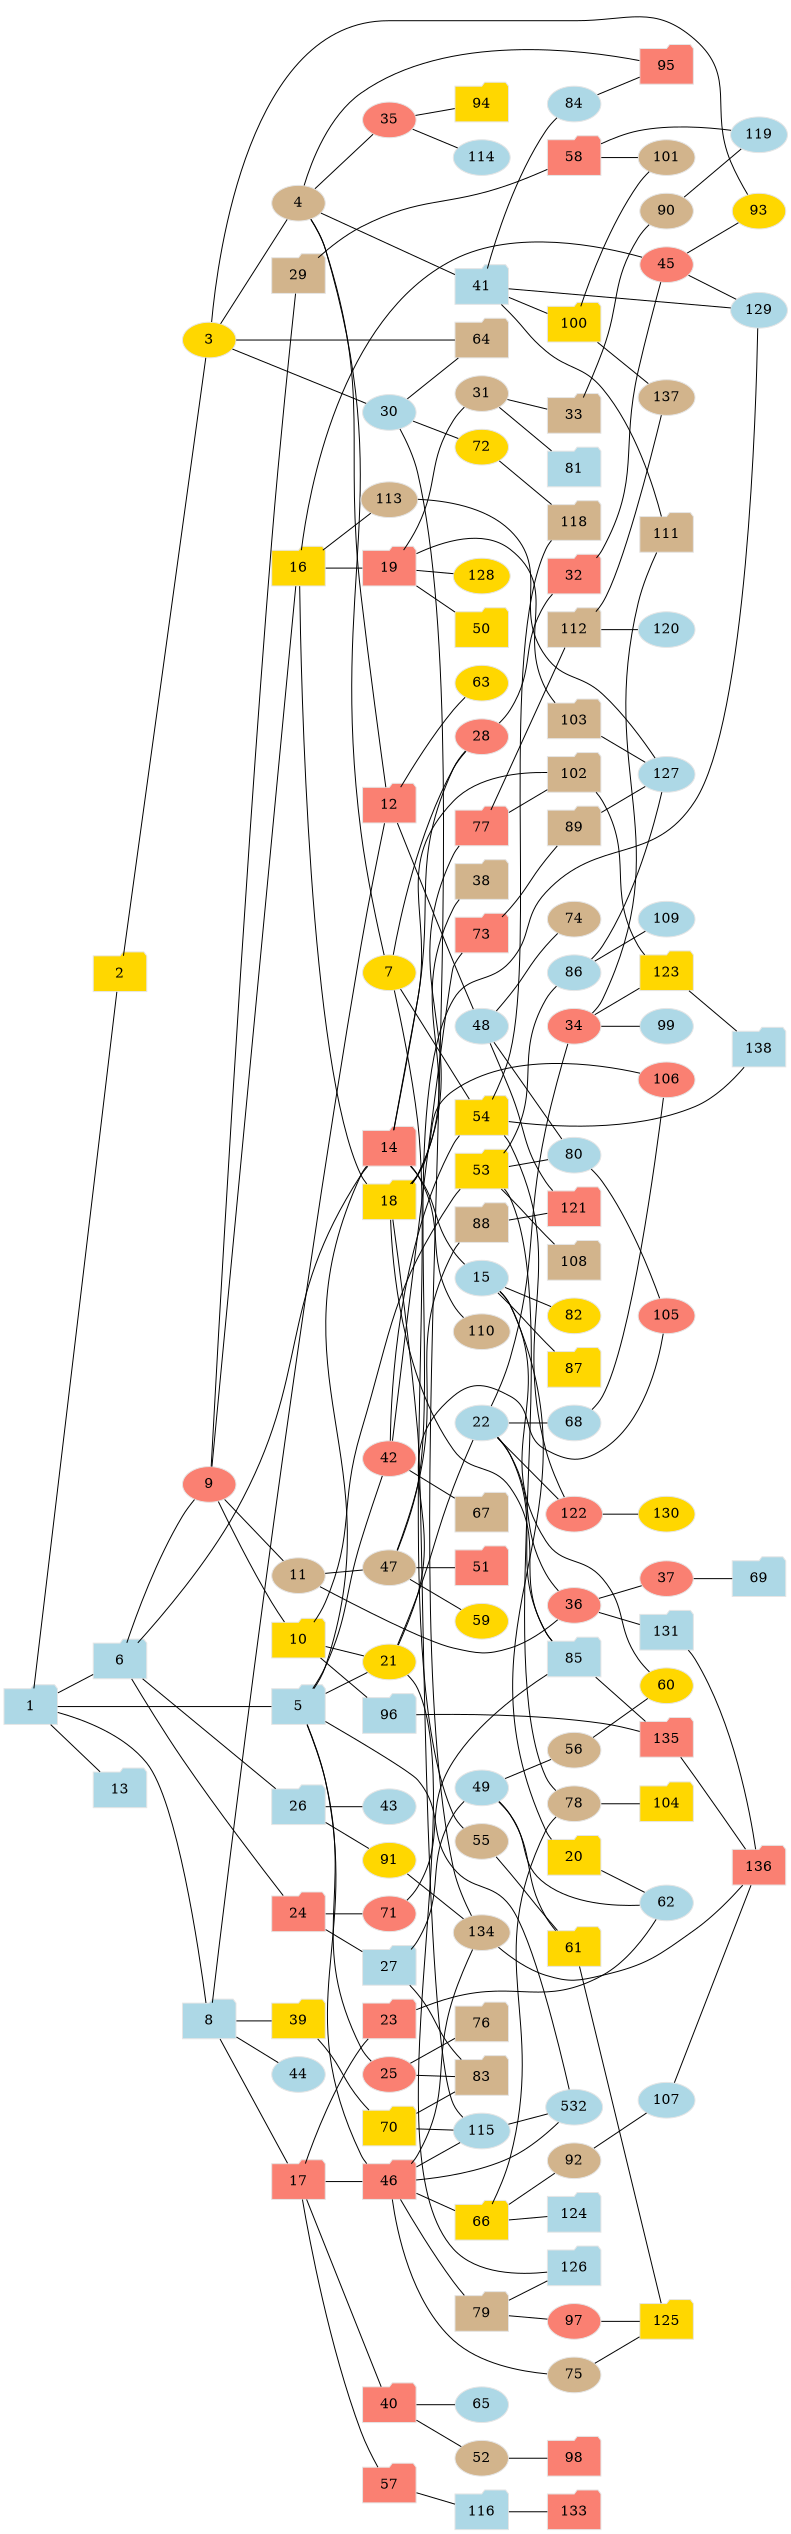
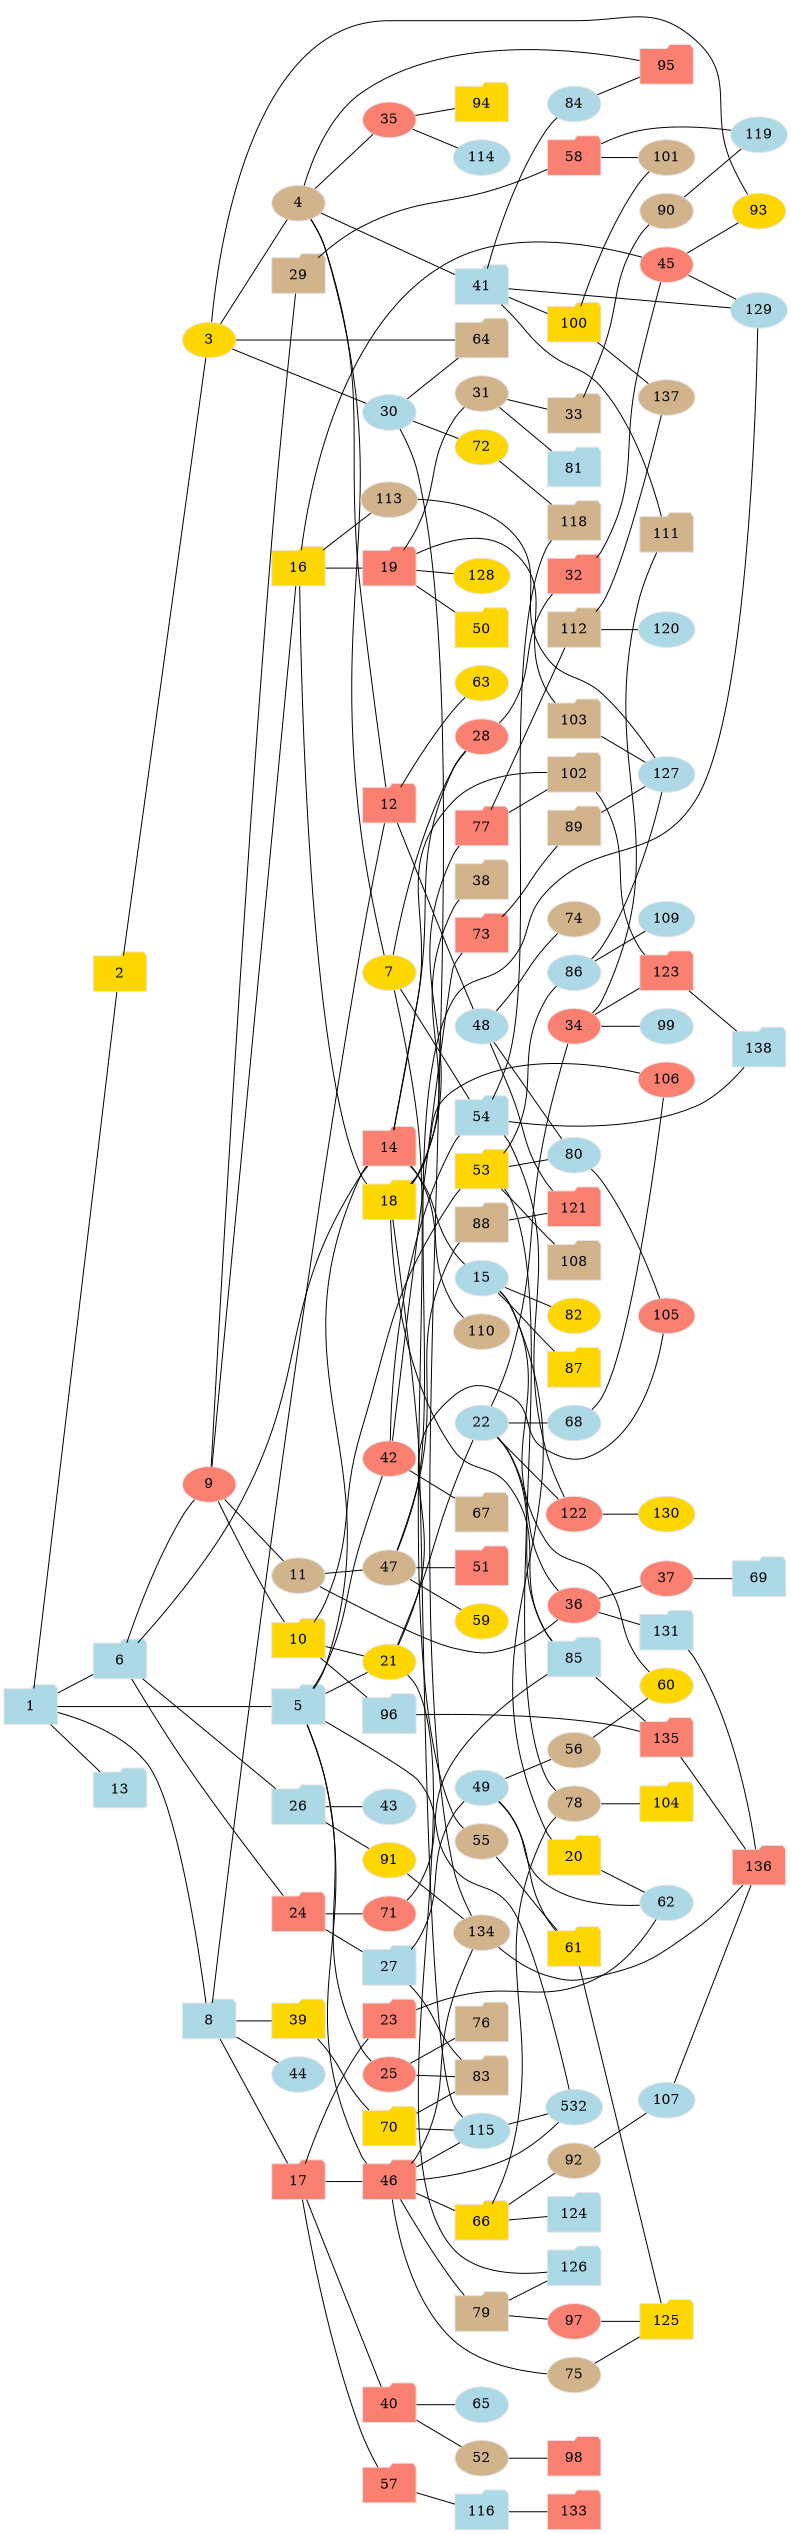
(667, 973) -> (667, 973)
(482, 1118) -> (482, 1118)
